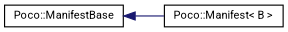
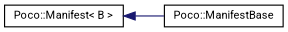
(150, 16) -> (150, 16)
